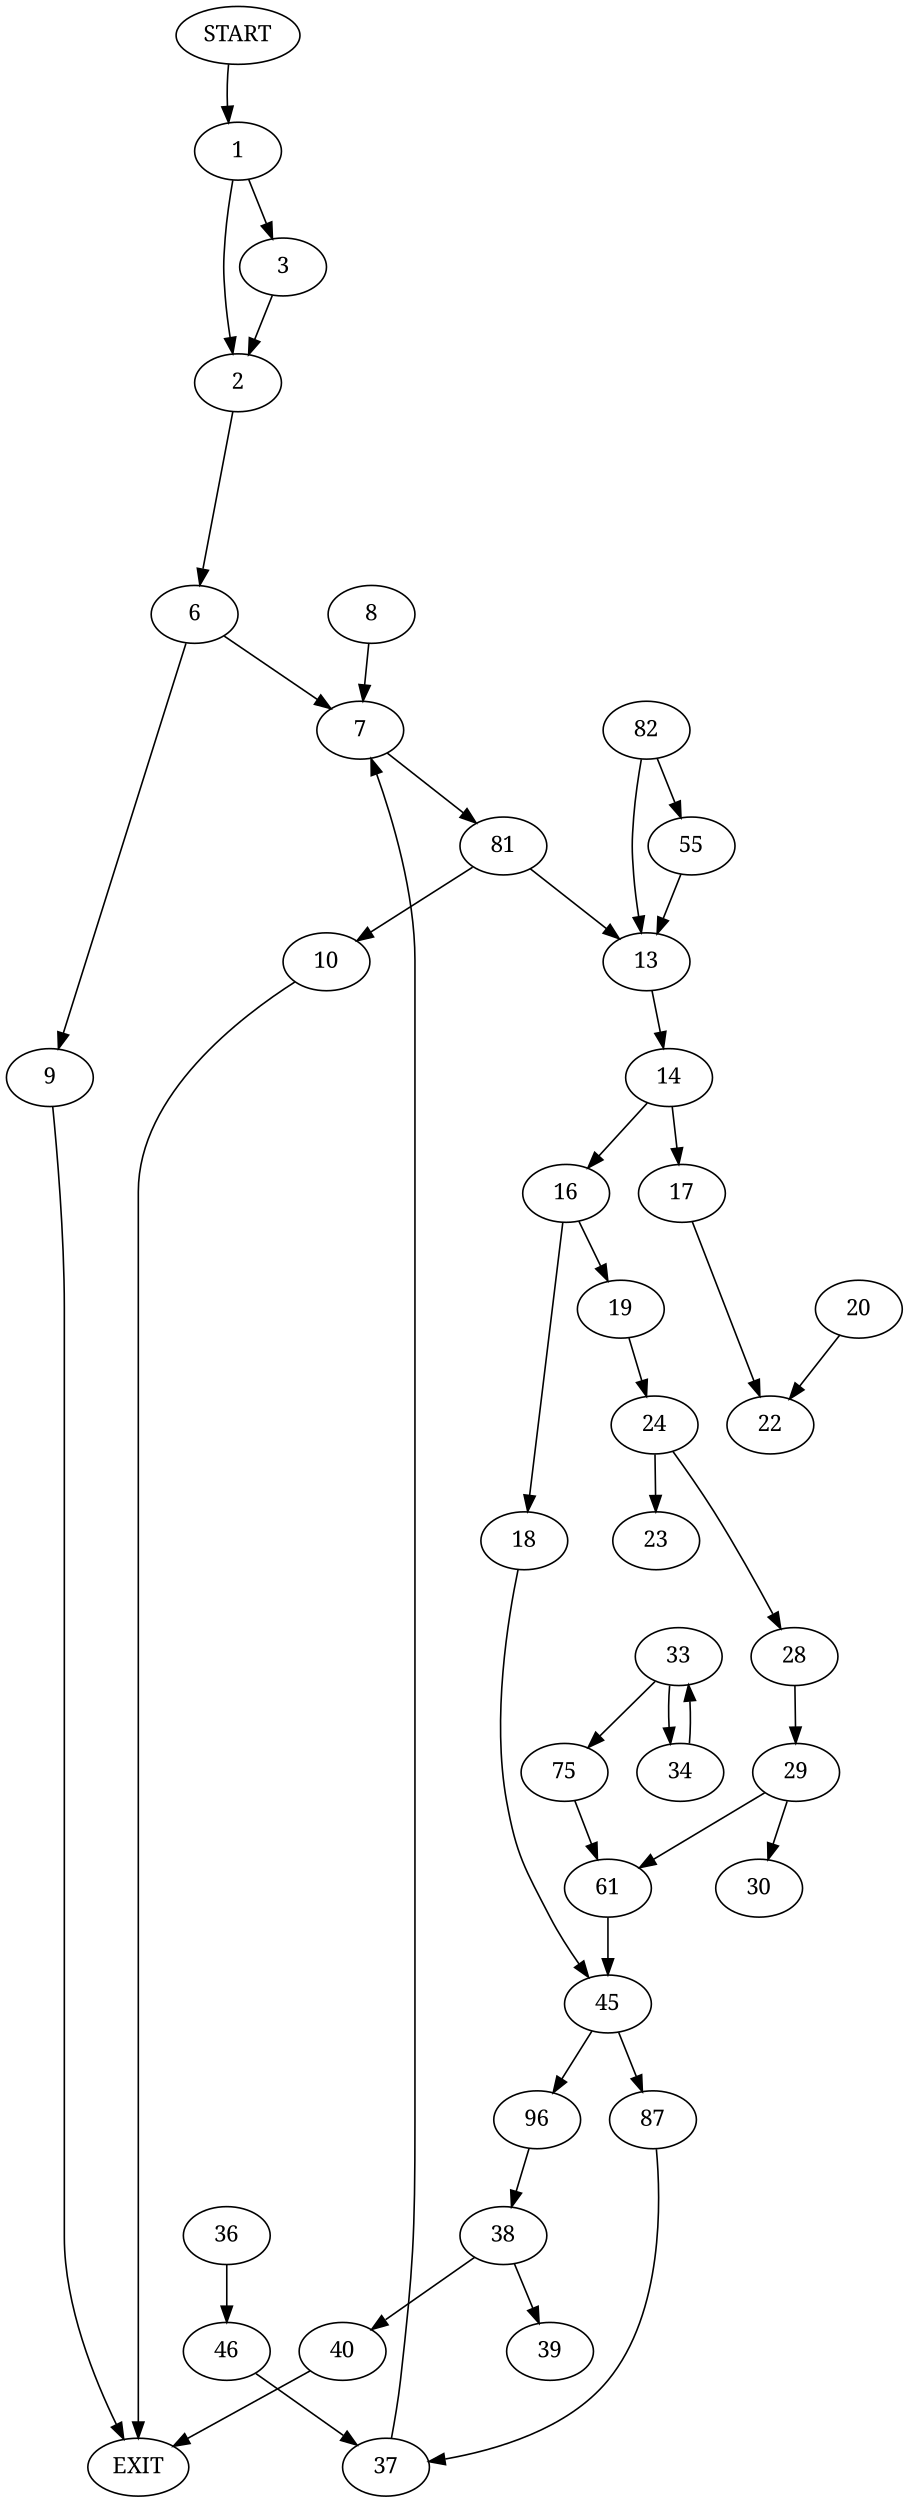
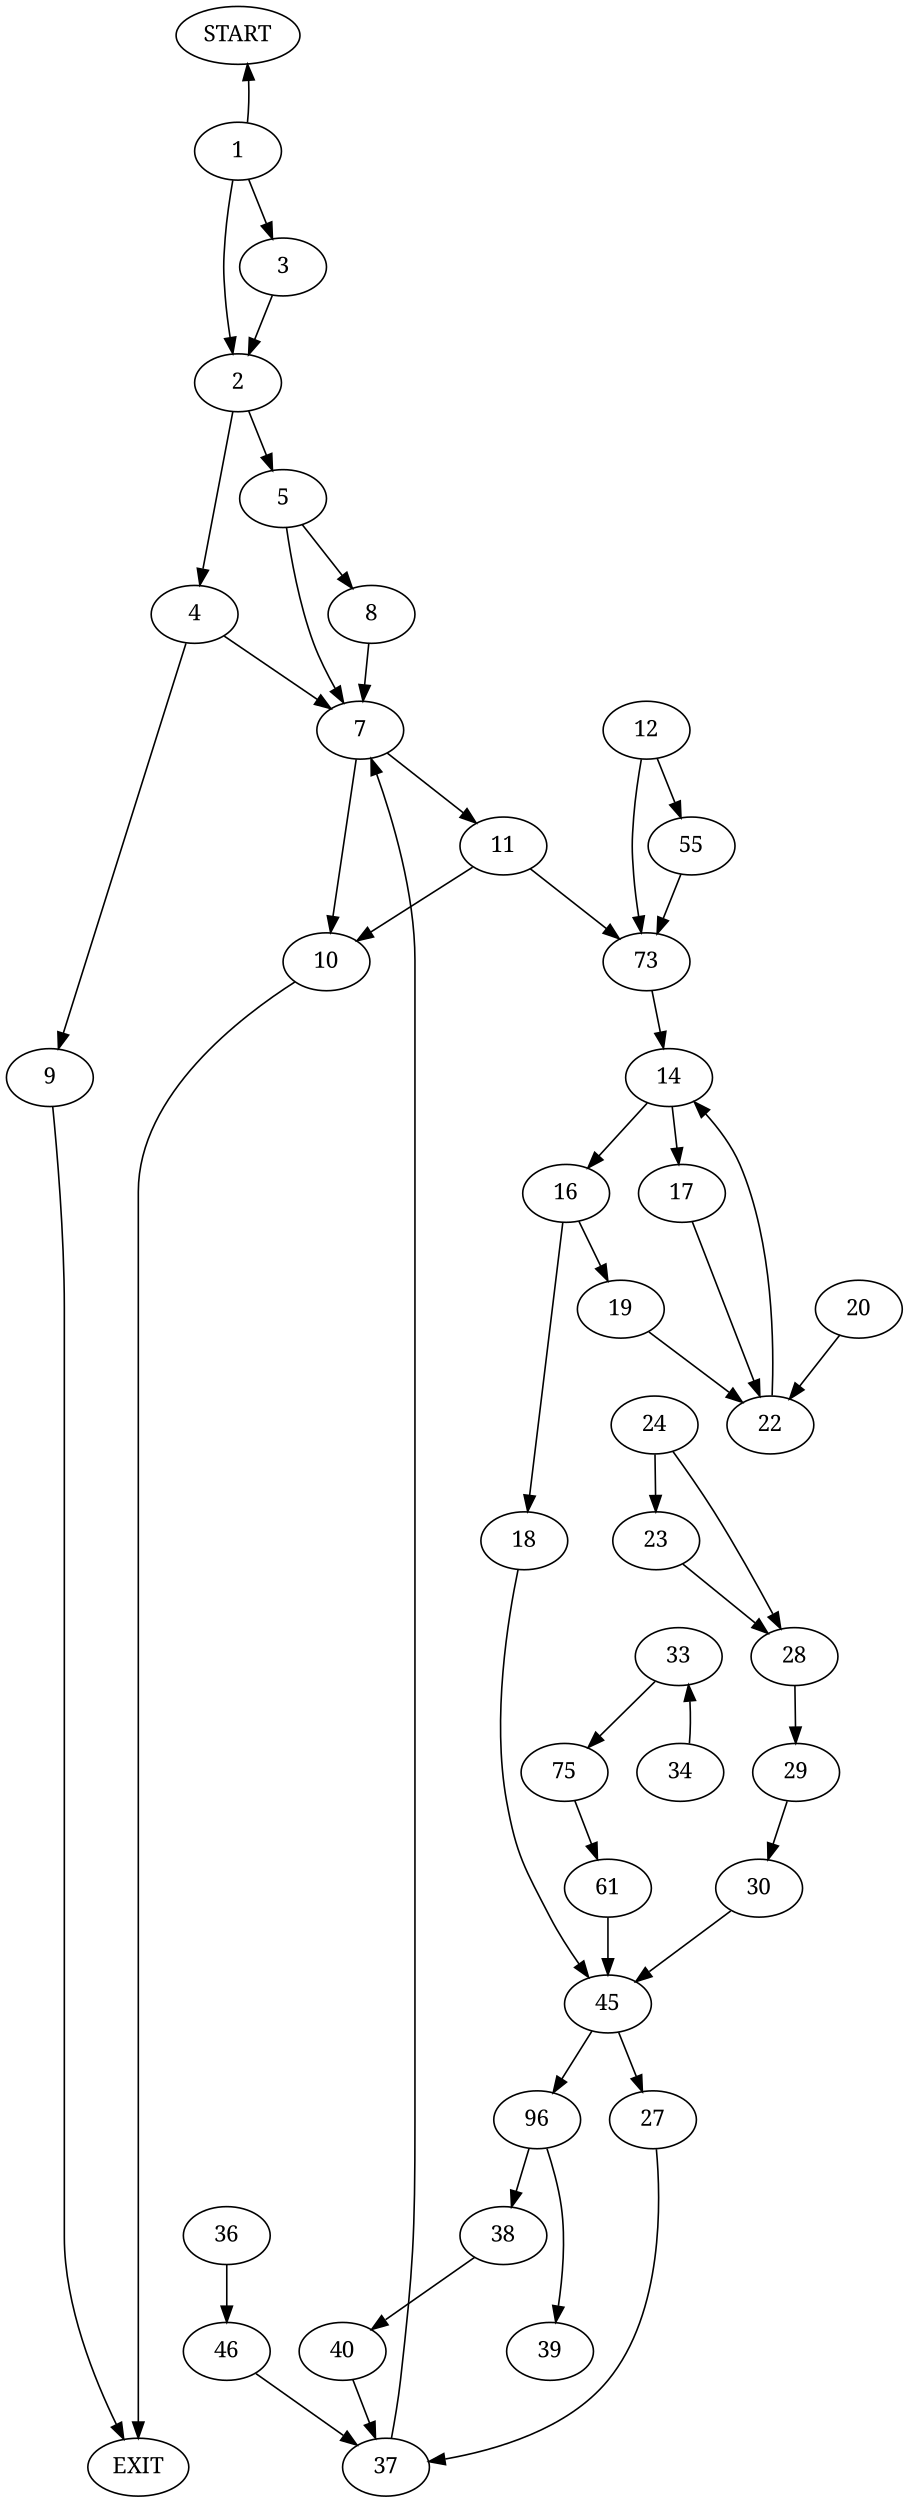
(227, 85) -> (249, 102)
none -> (283, 499)
(195, 614) -> (195, 614)
(647, 730) -> (647, 730)
none -> (345, 838)
(503, 846) -> (503, 846)
(647, 962) -> (647, 962)
none -> (763, 1248)
(635, 1359) -> (689, 1362)
none -> (719, 1593)
(669, 1706) -> none
(709, 1826) -> none
none -> (690, 1941)
(653, 2120) -> (653, 2120)
(524, 2286) -> (563, 2226)
(249, 2405) -> (361, 2401)
